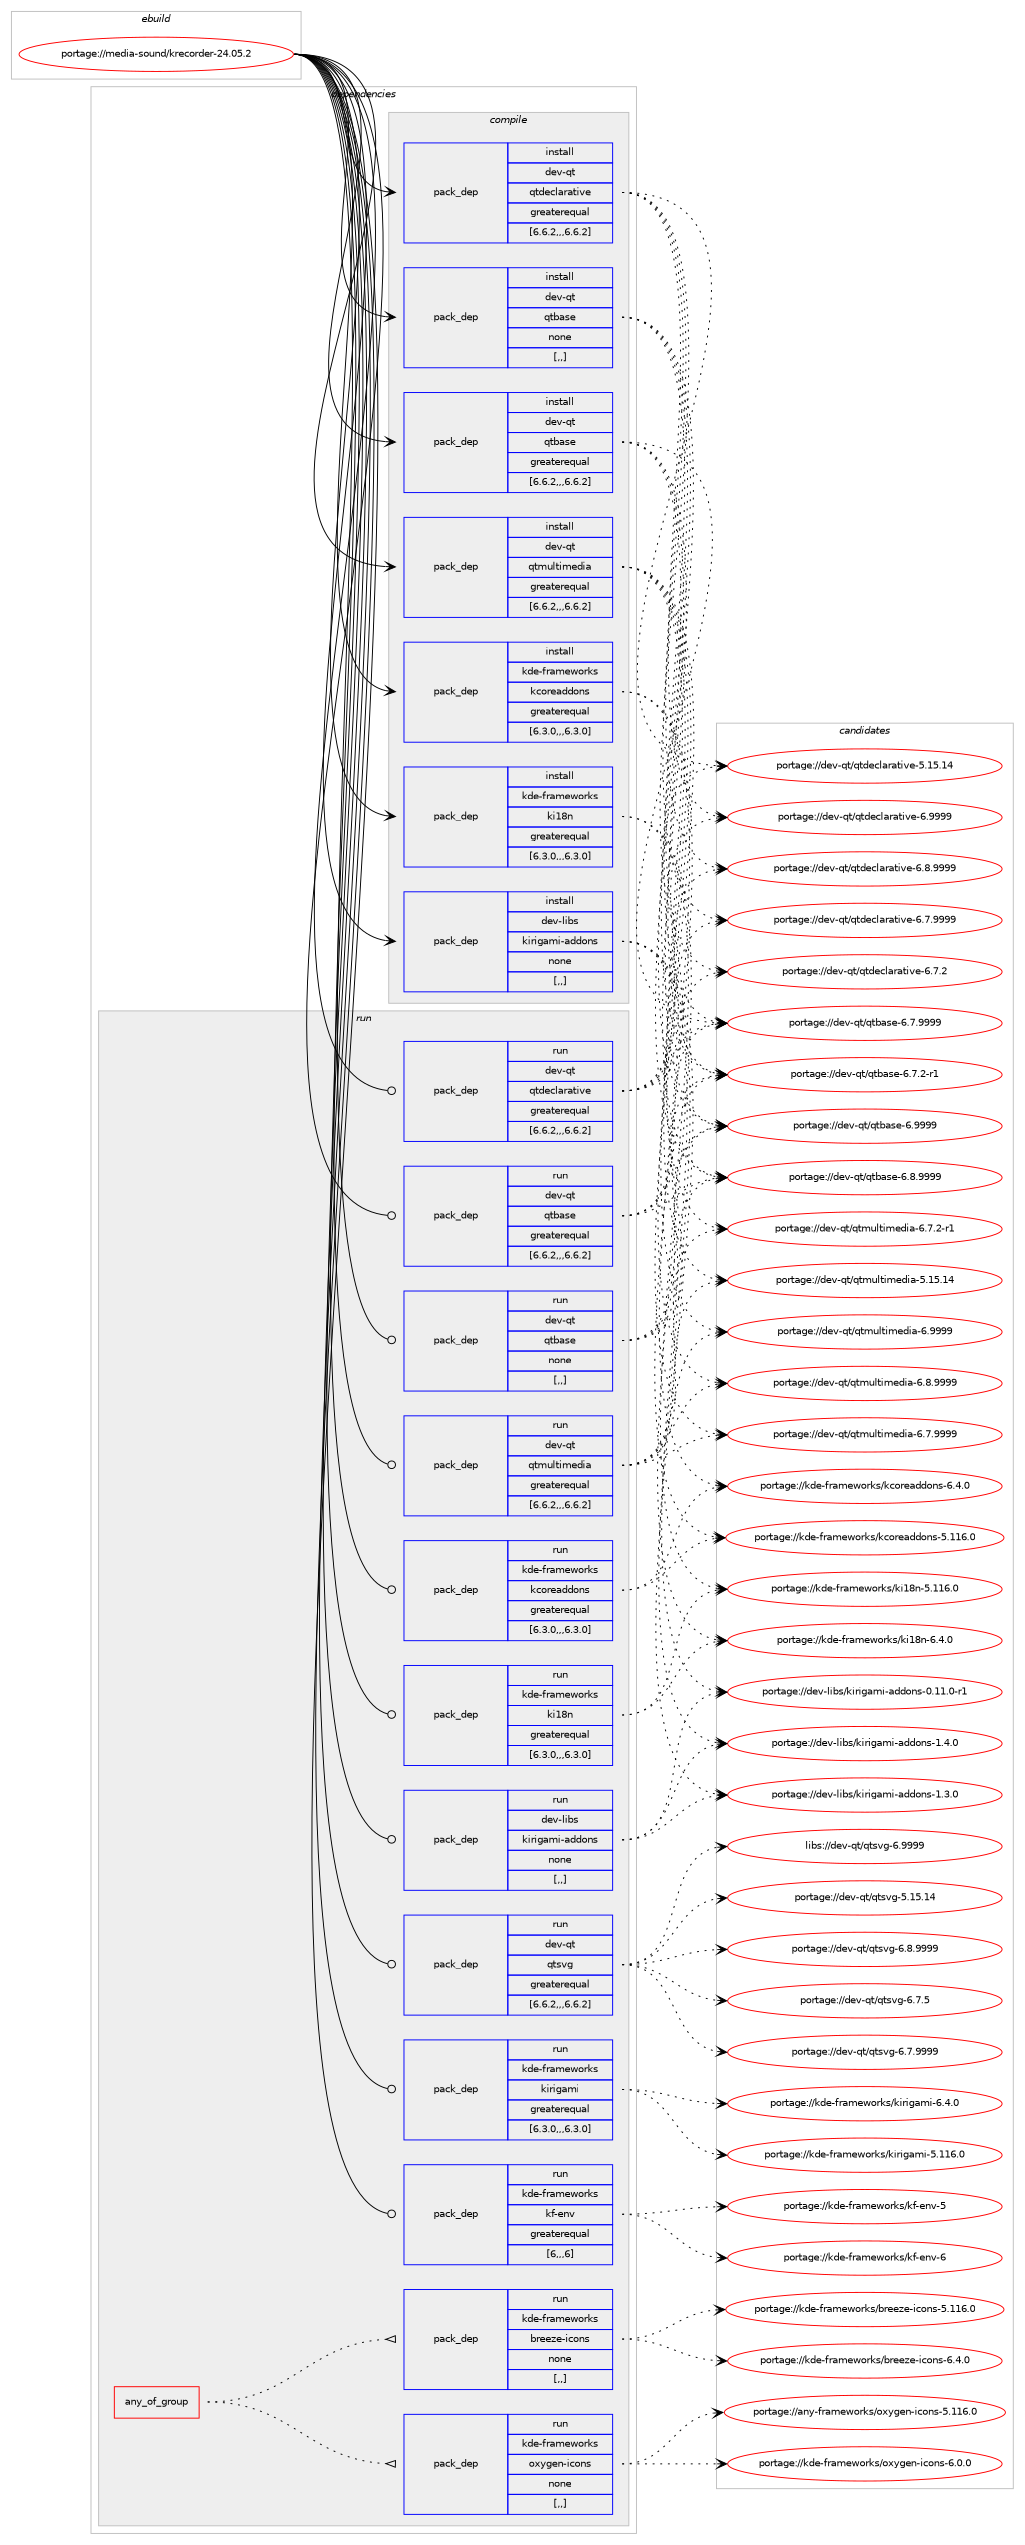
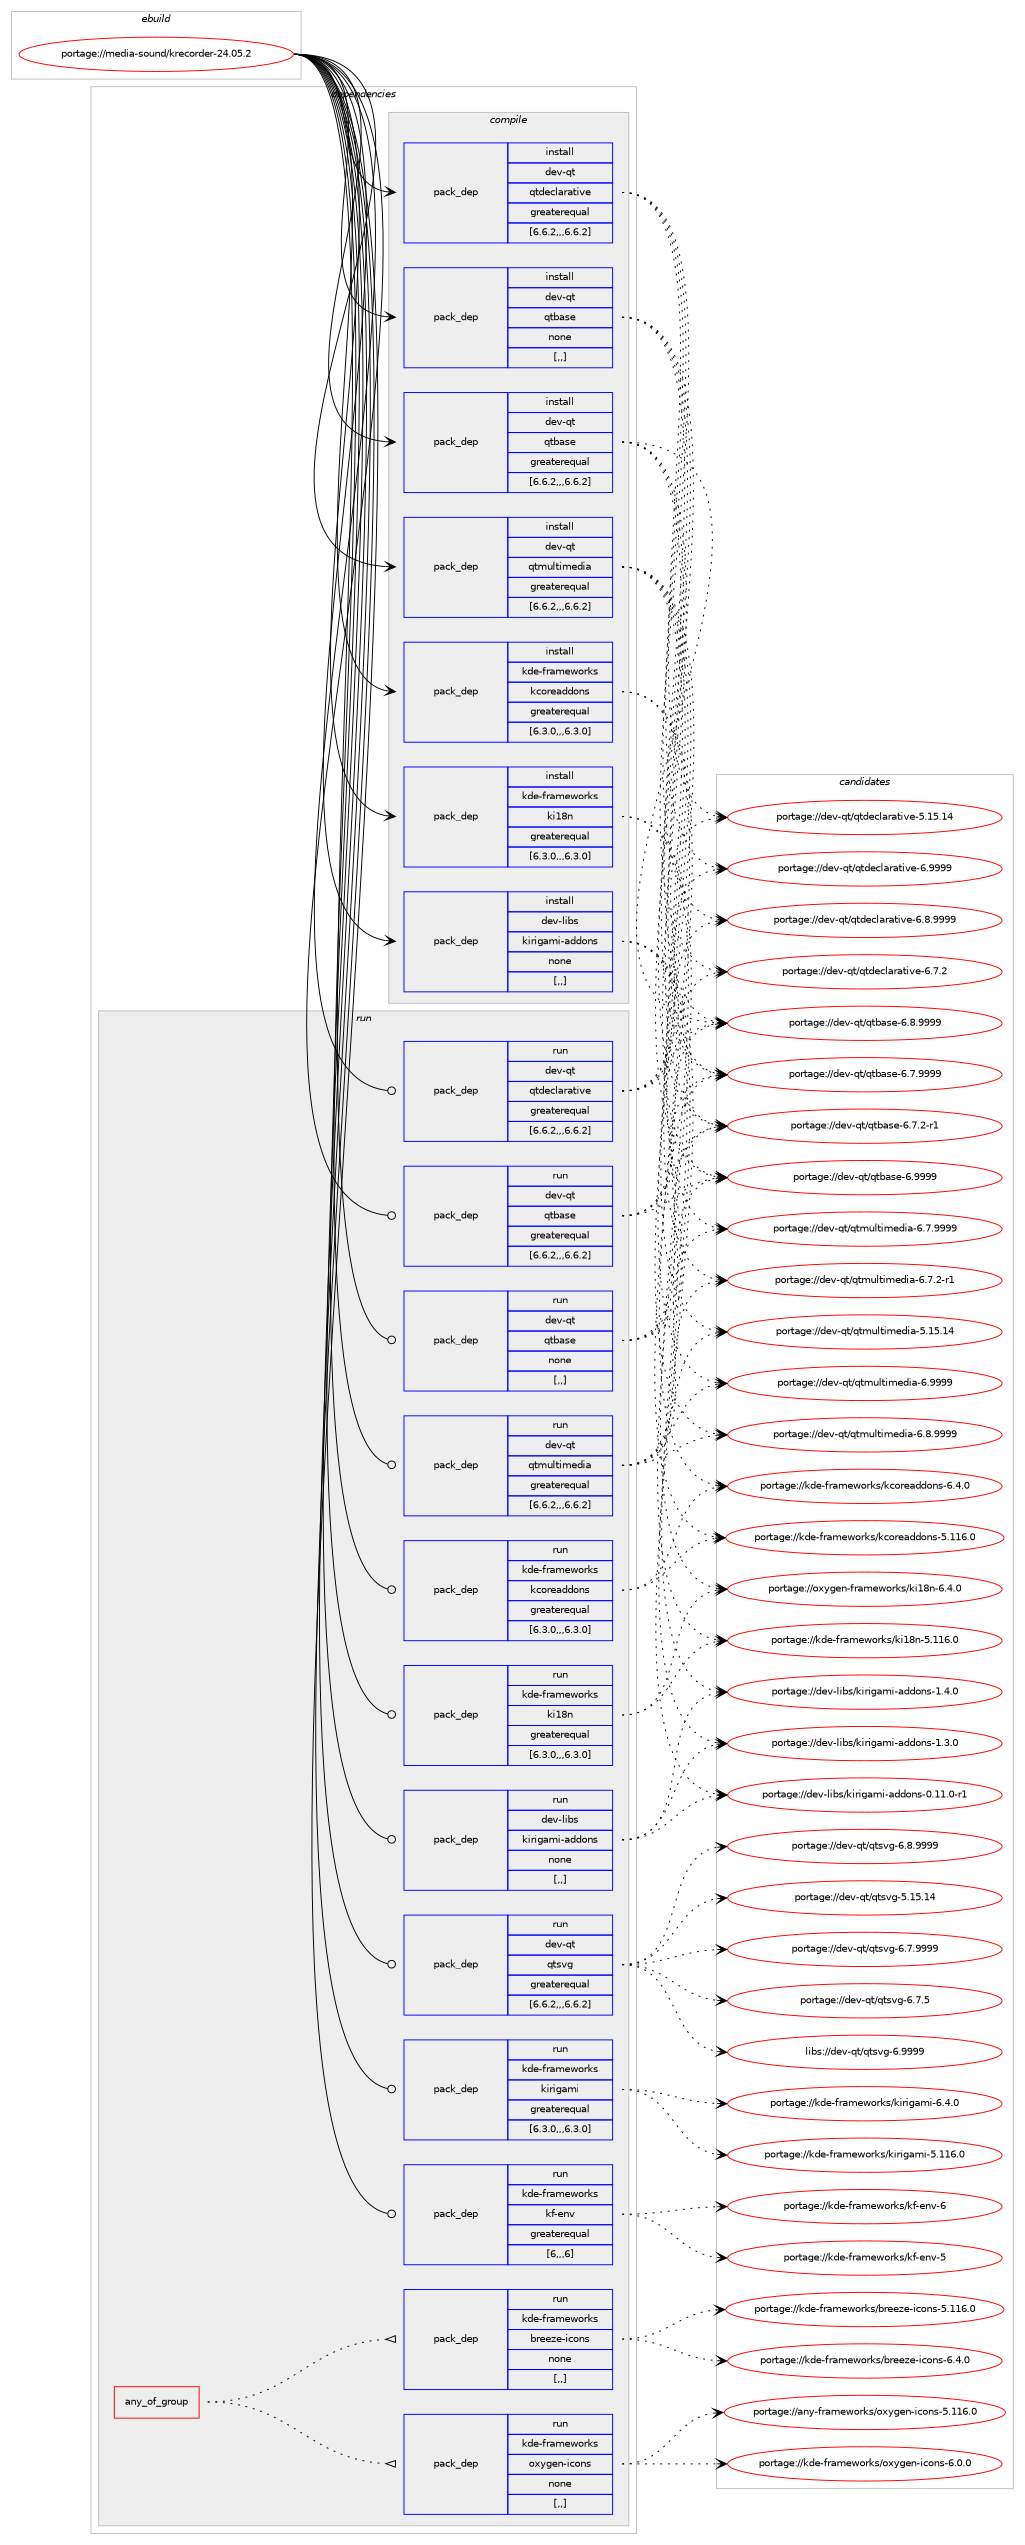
(865, 920) -> none
(865, 1641) -> (865, 1589)
